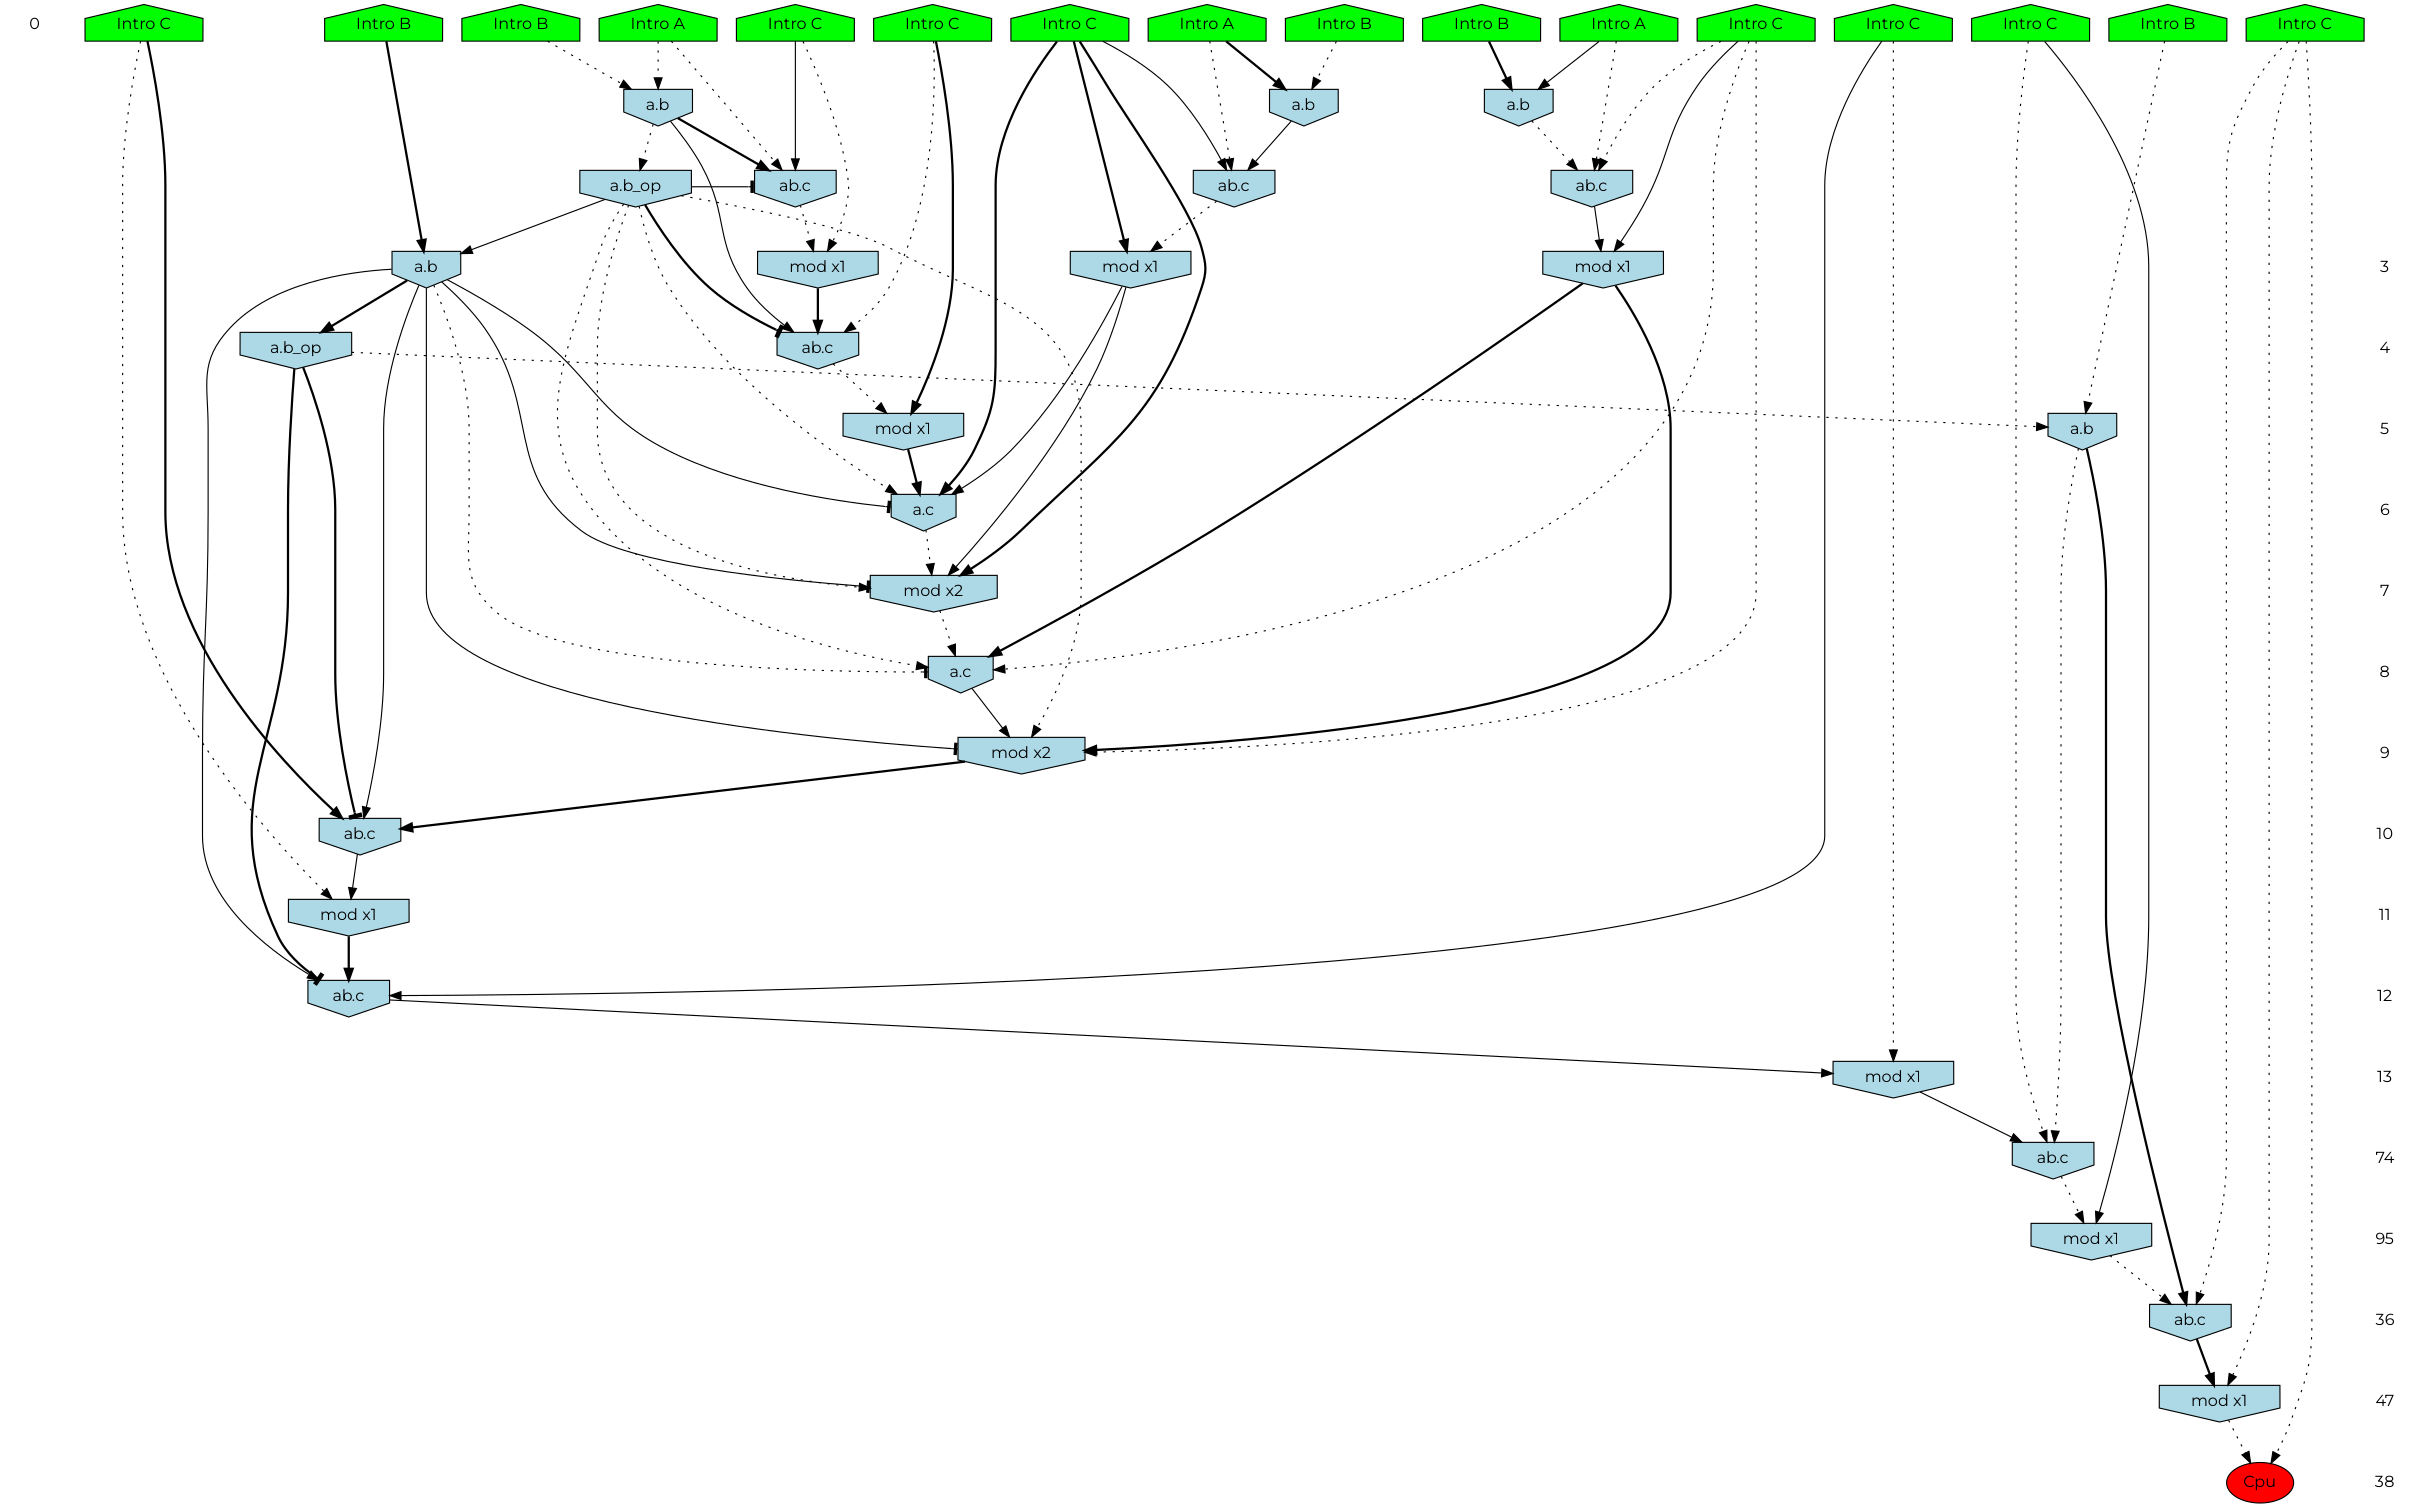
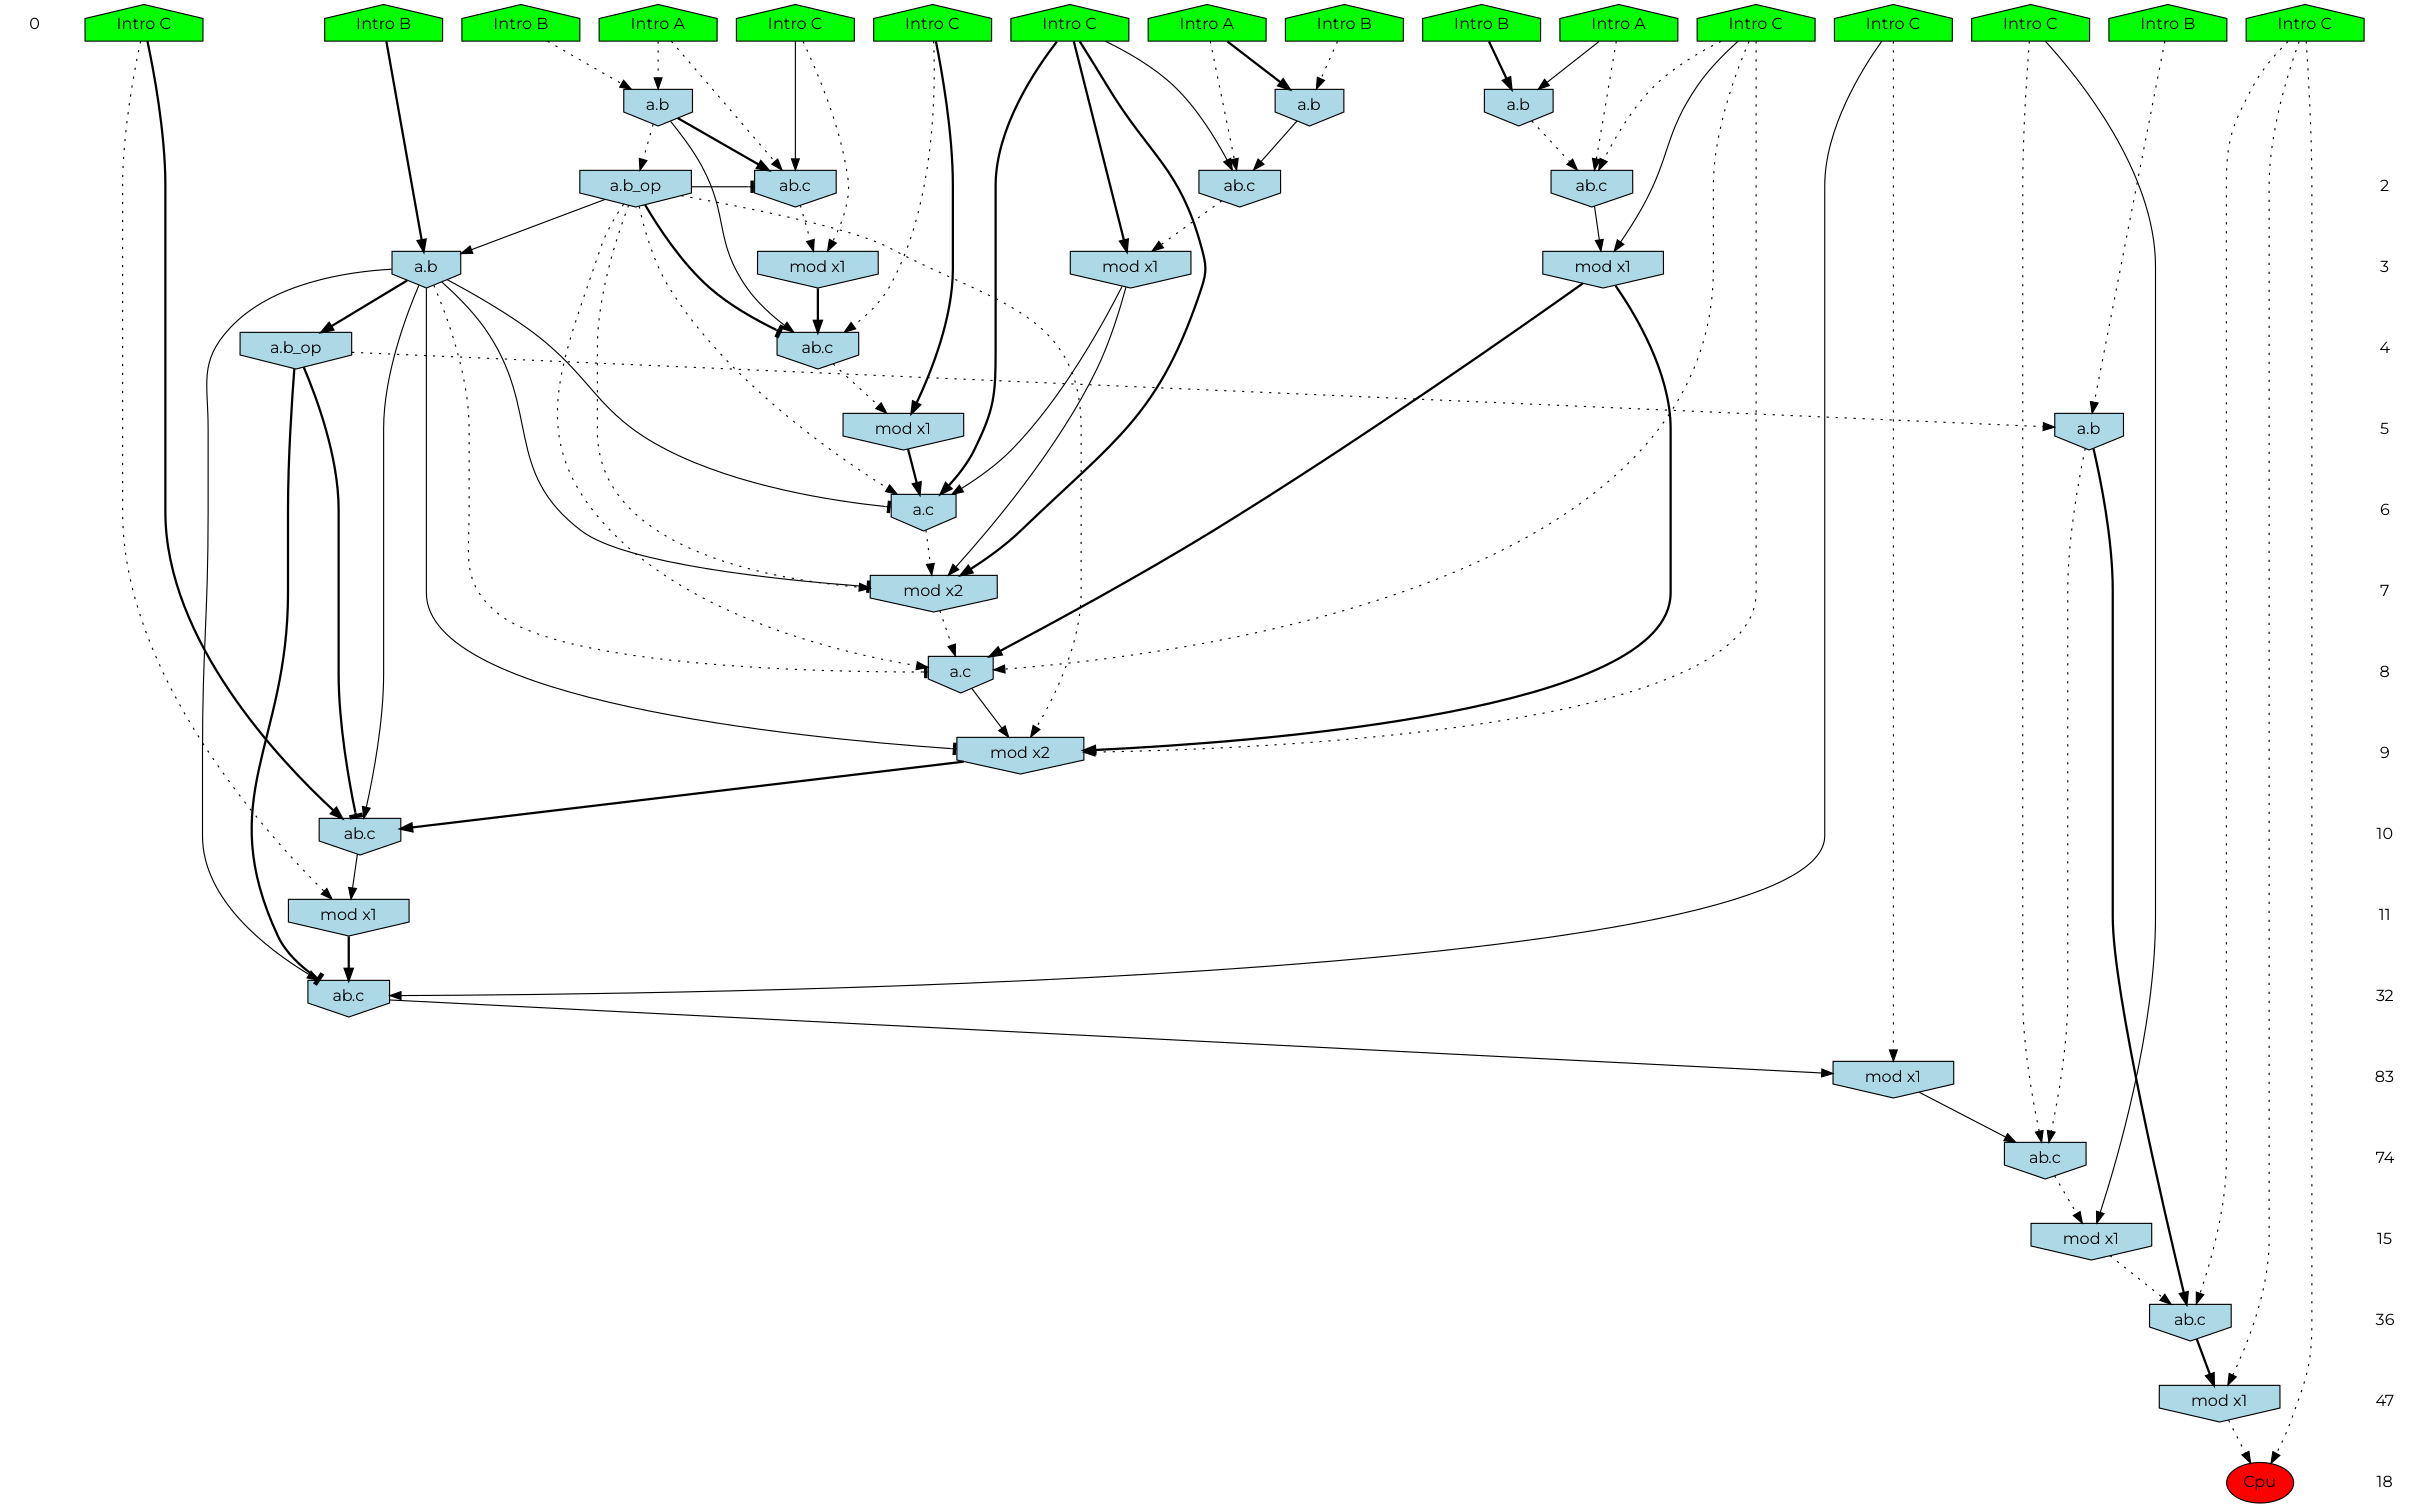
none -> (2385, 187)
(2385, 997) -> (2385, 997)
(2385, 1078) -> (2385, 1078)
(2385, 1240) -> (2385, 1240)
(2385, 1483) -> (2385, 1483)
